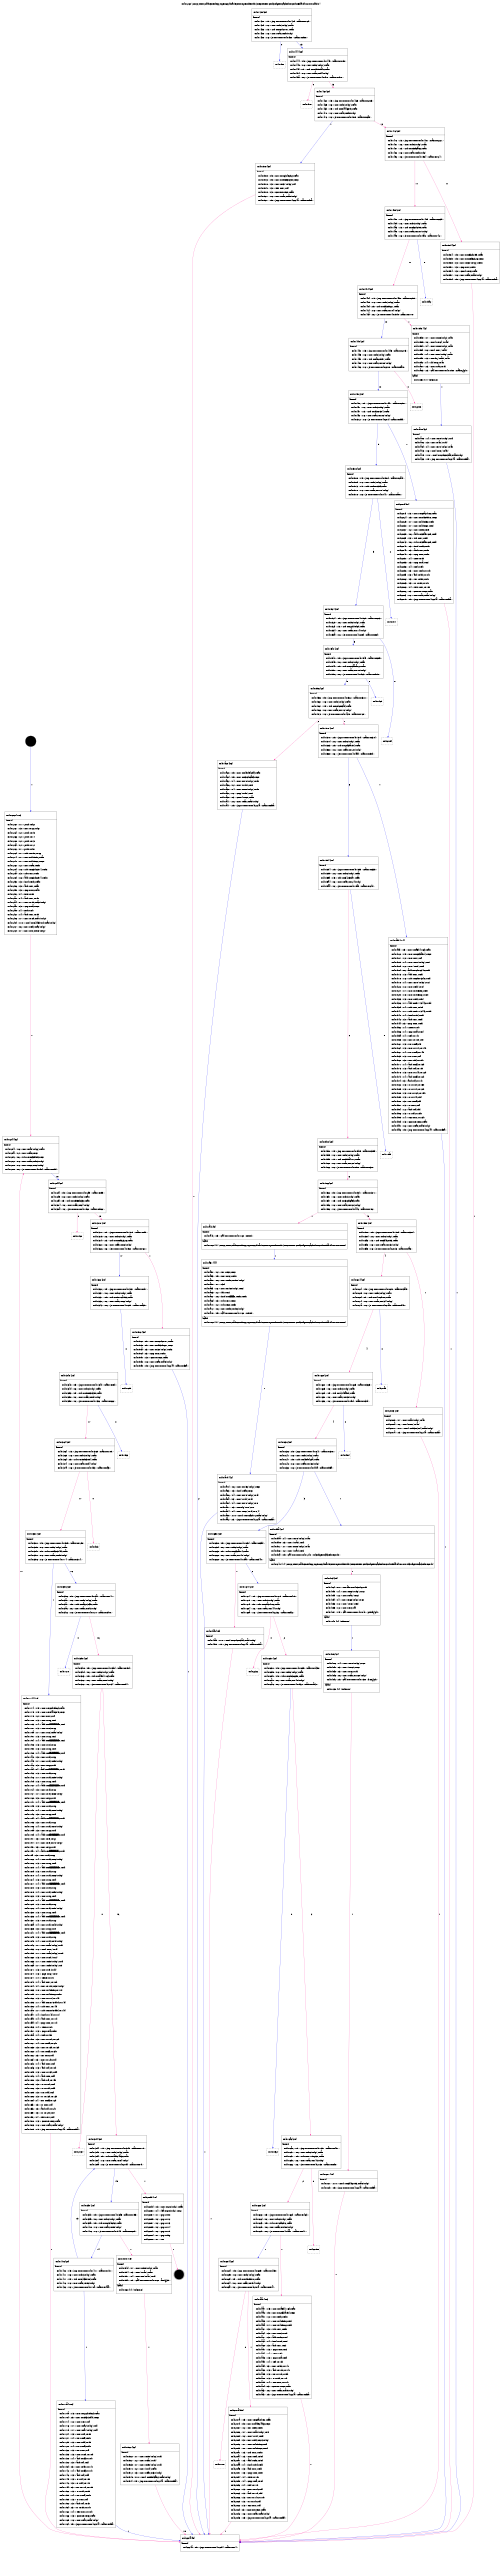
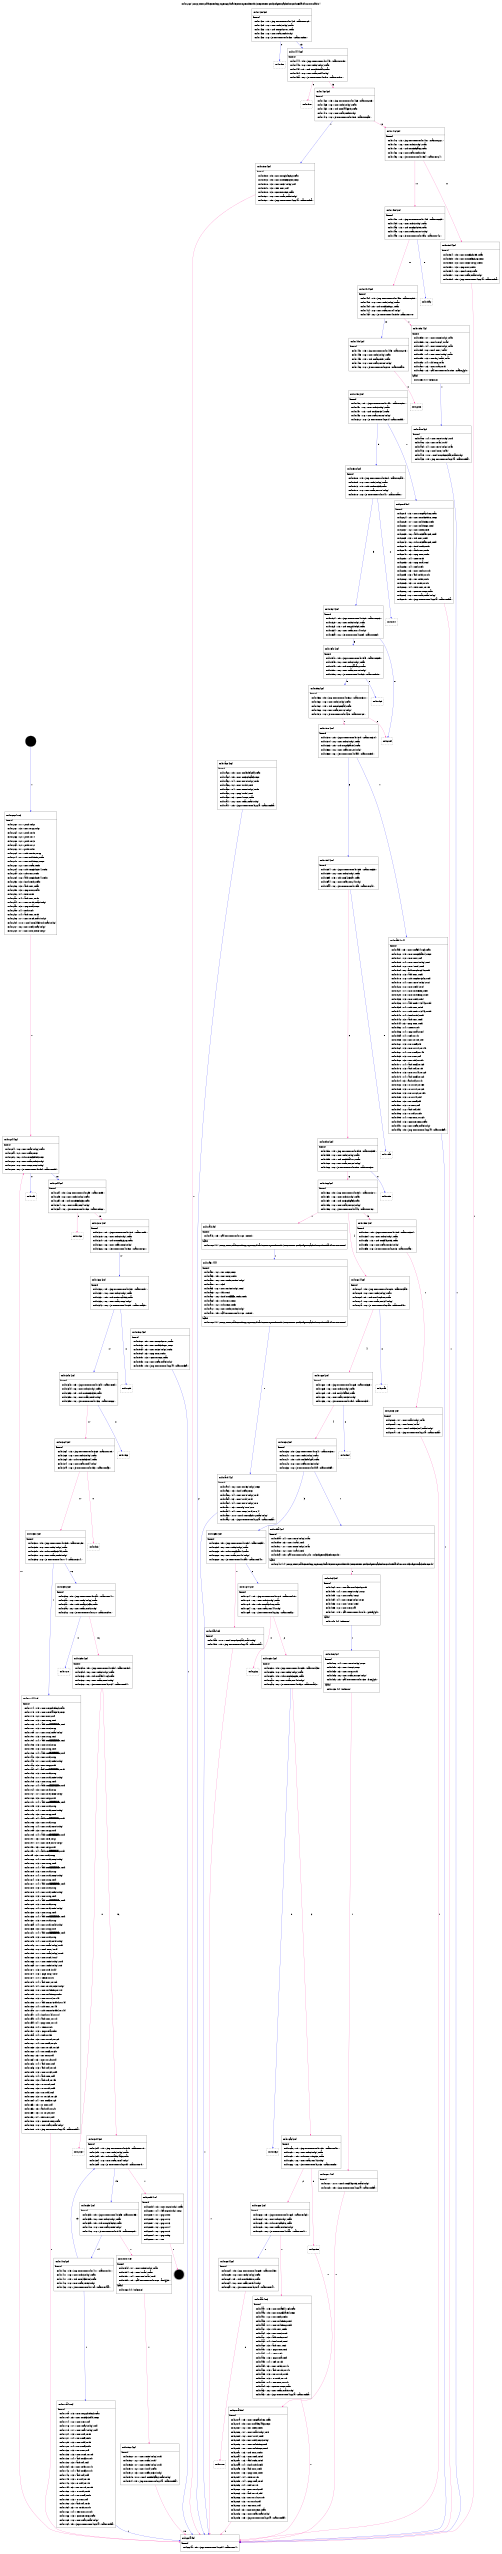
(378, 380) -> none
(298, 739) -> (380, 725)
none -> (31, 1196)
none -> (386, 1196)
(383, 1264) -> (352, 1246)
(160, 1288) -> none
none -> (104, 1340)
(248, 2348) -> (332, 2343)
